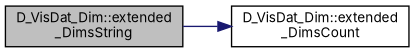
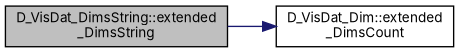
(94, 26) -> (116, 26)
